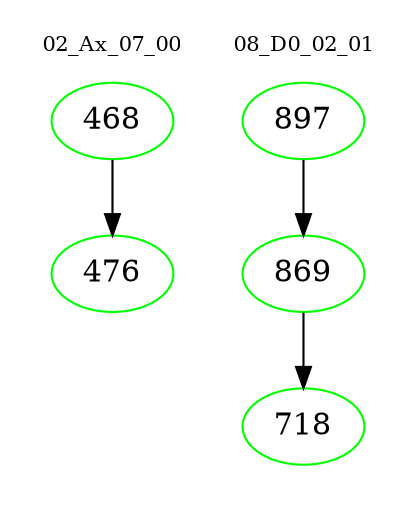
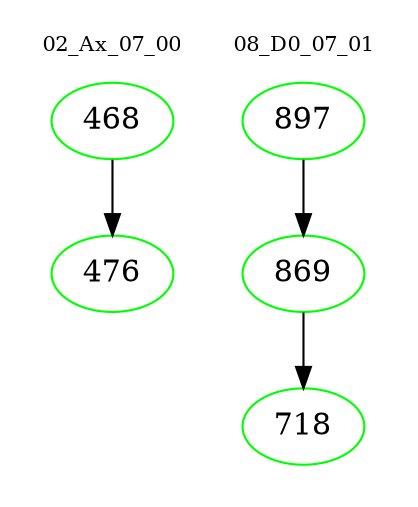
(305, 46) -> (305, 46)
